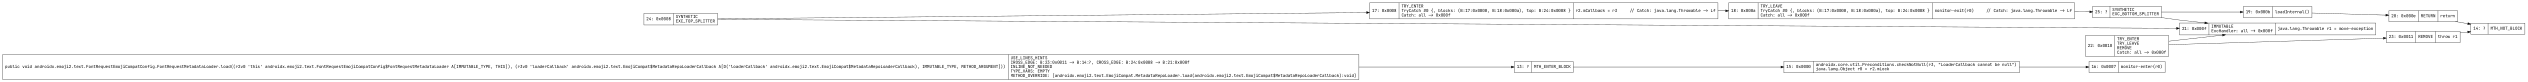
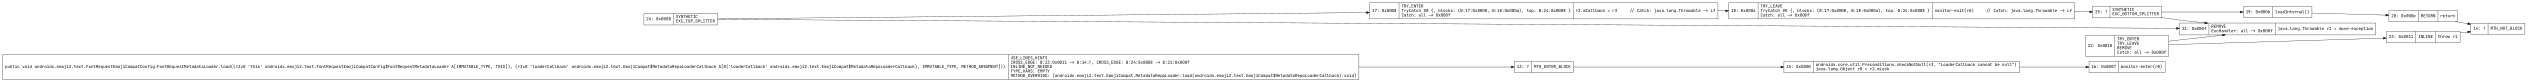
(2222, 27) -> (2219, 27)
(2426, 37) -> (2426, 37)
